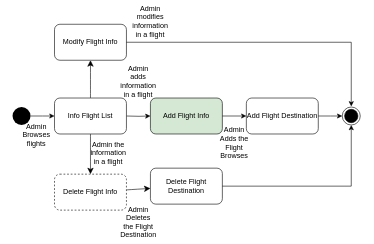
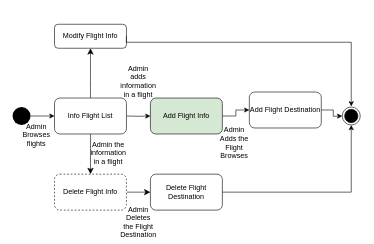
(150, 21) -> none
(90, 42) -> (90, 36)
(282, 116) -> (285, 110)
(186, 186) -> (186, 192)
